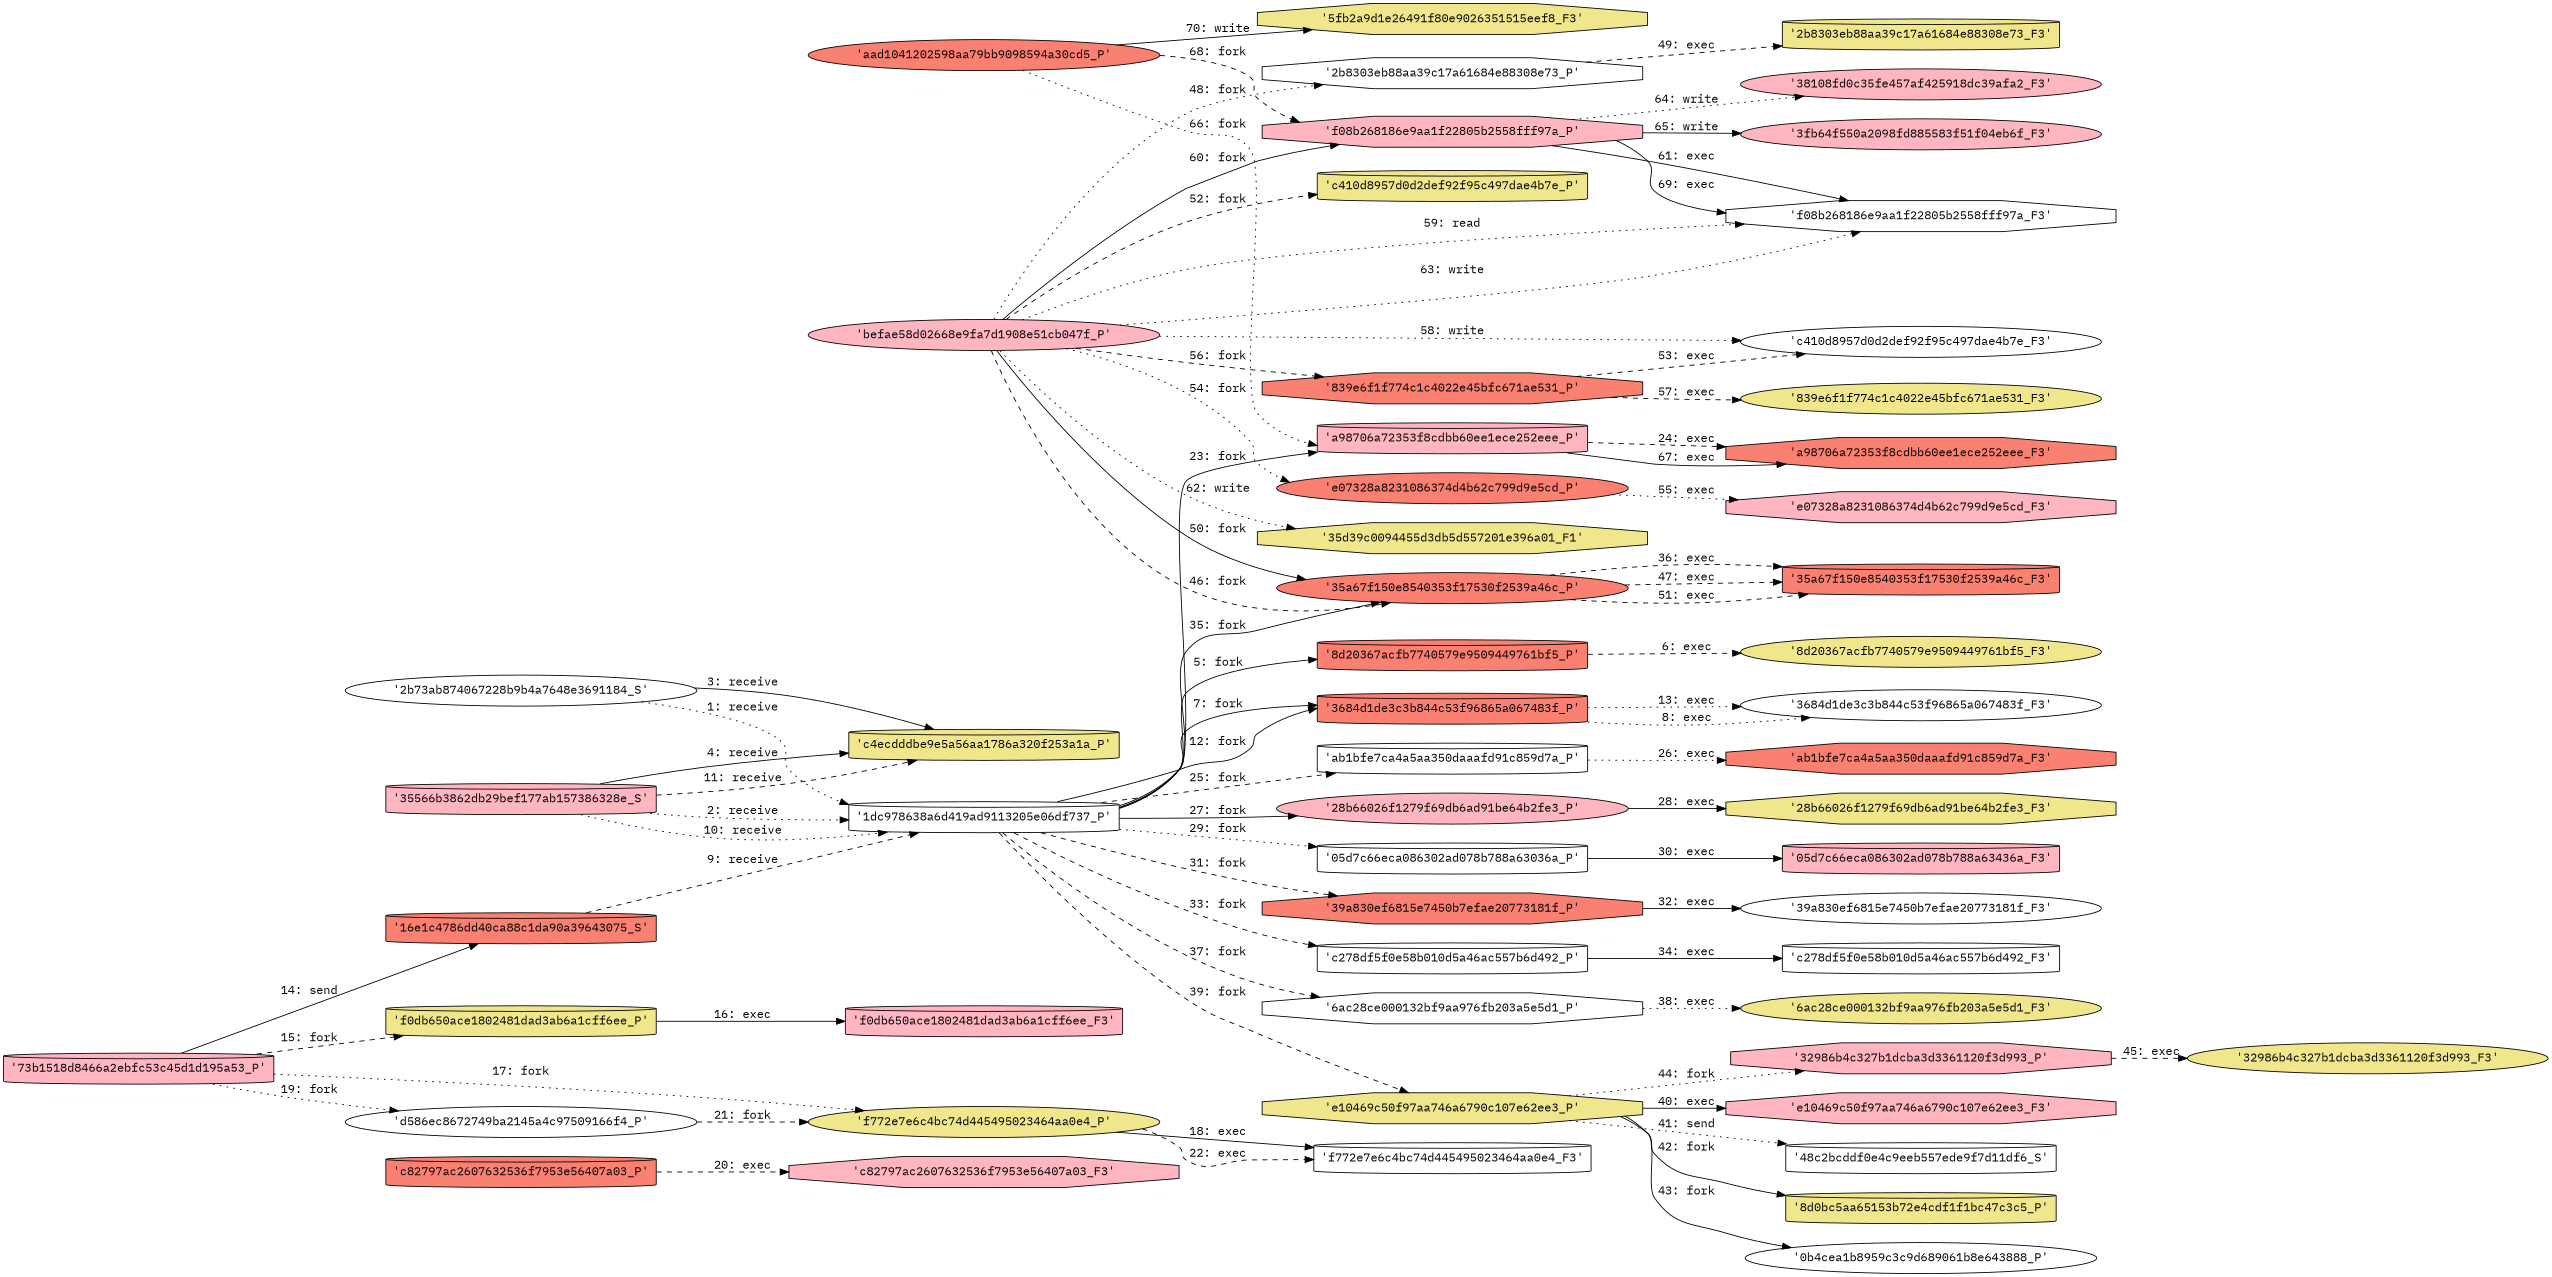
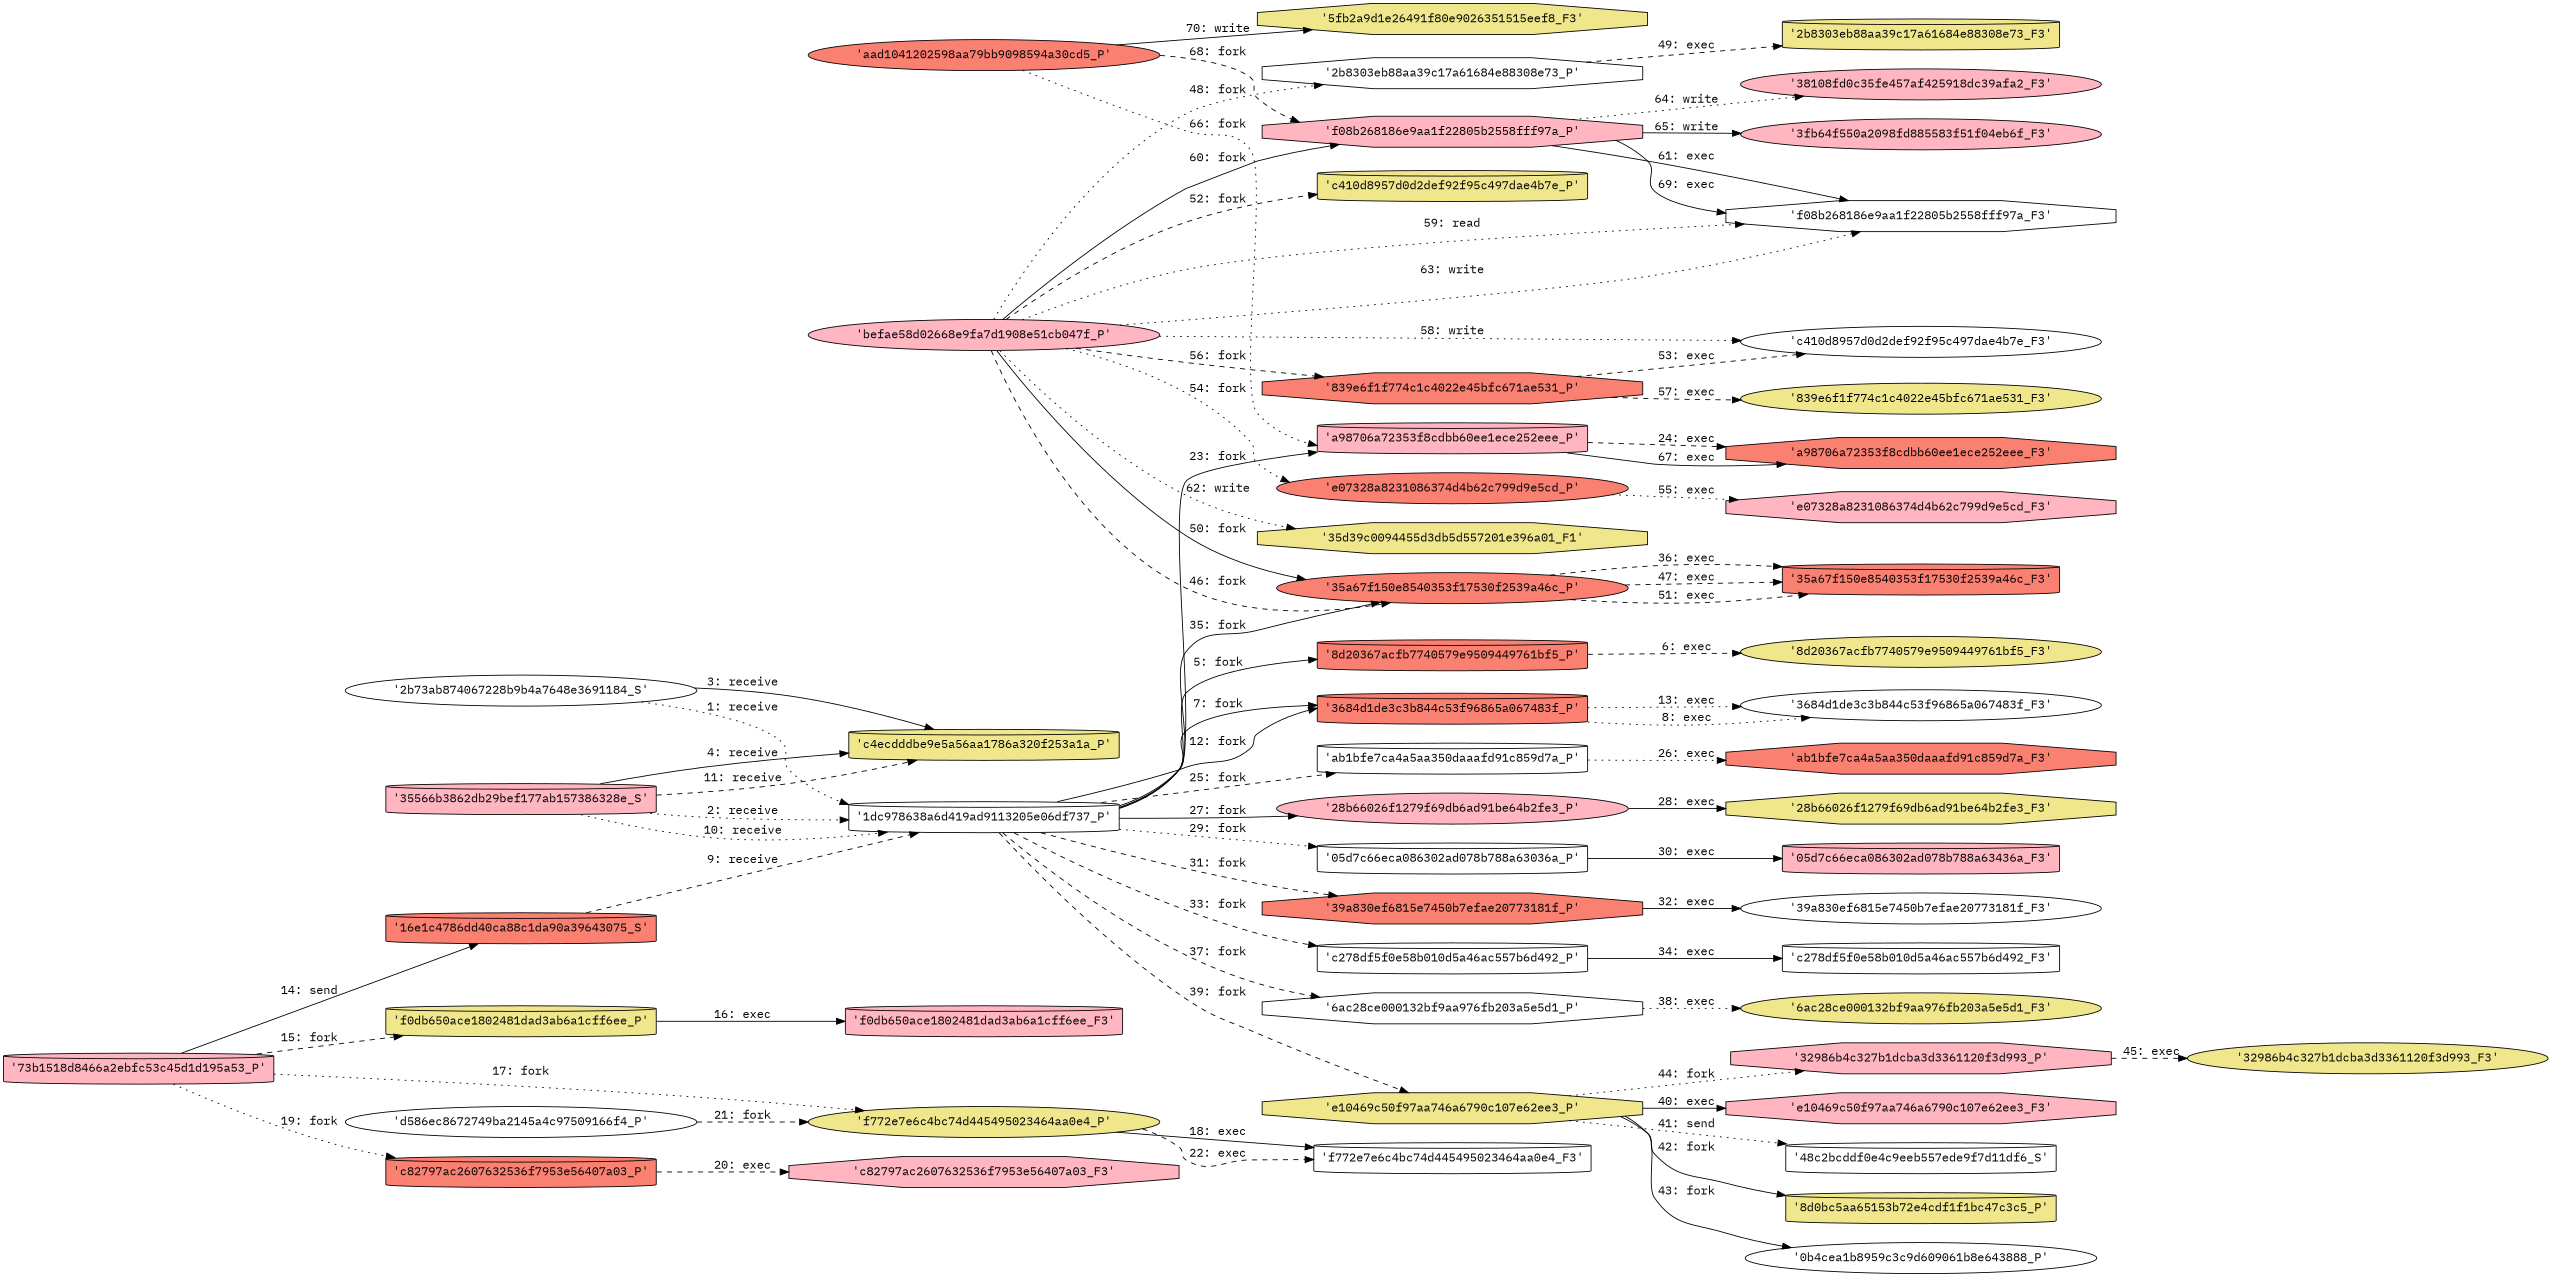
(301, 1099) -> (278, 1126)
(1921, 1258) -> (1921, 1258)
